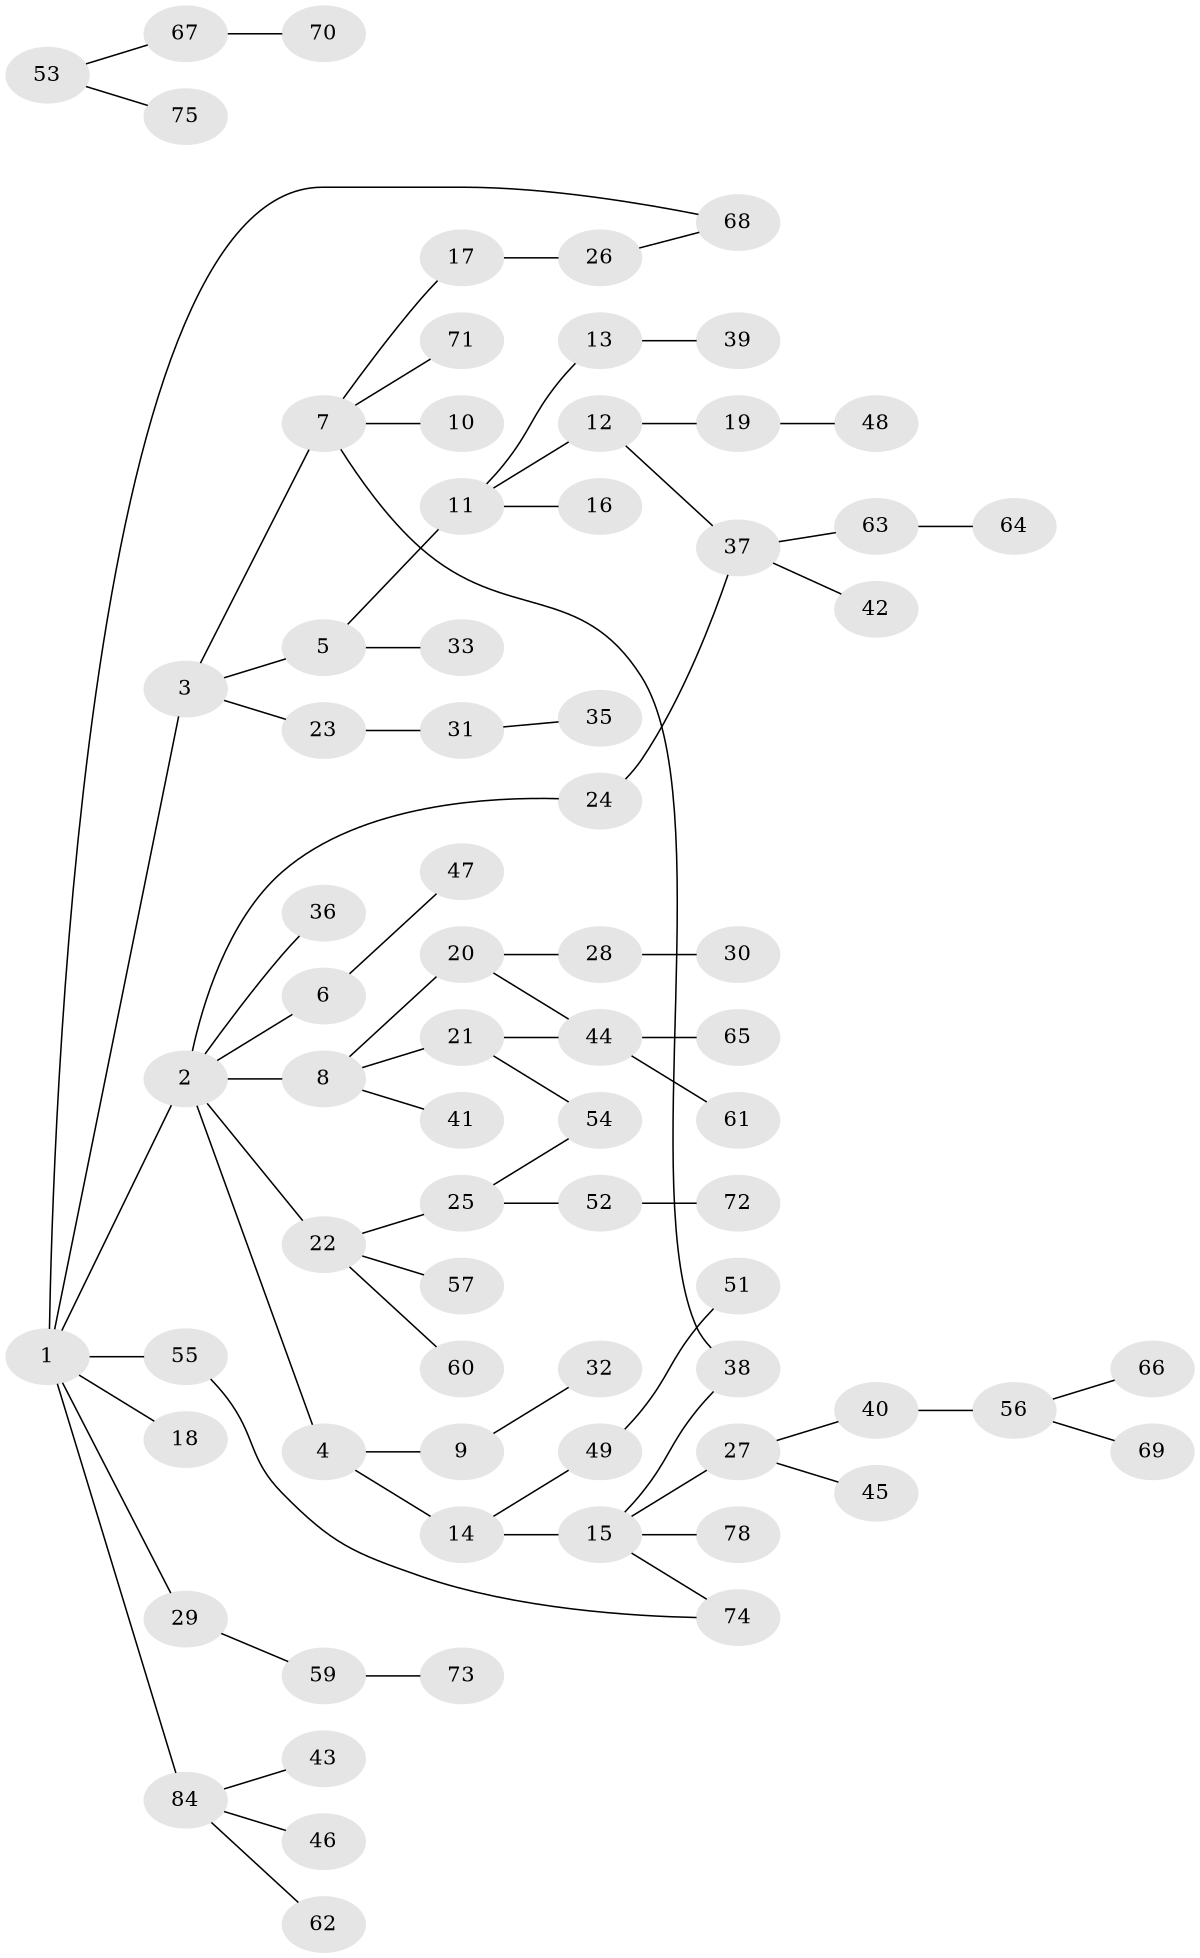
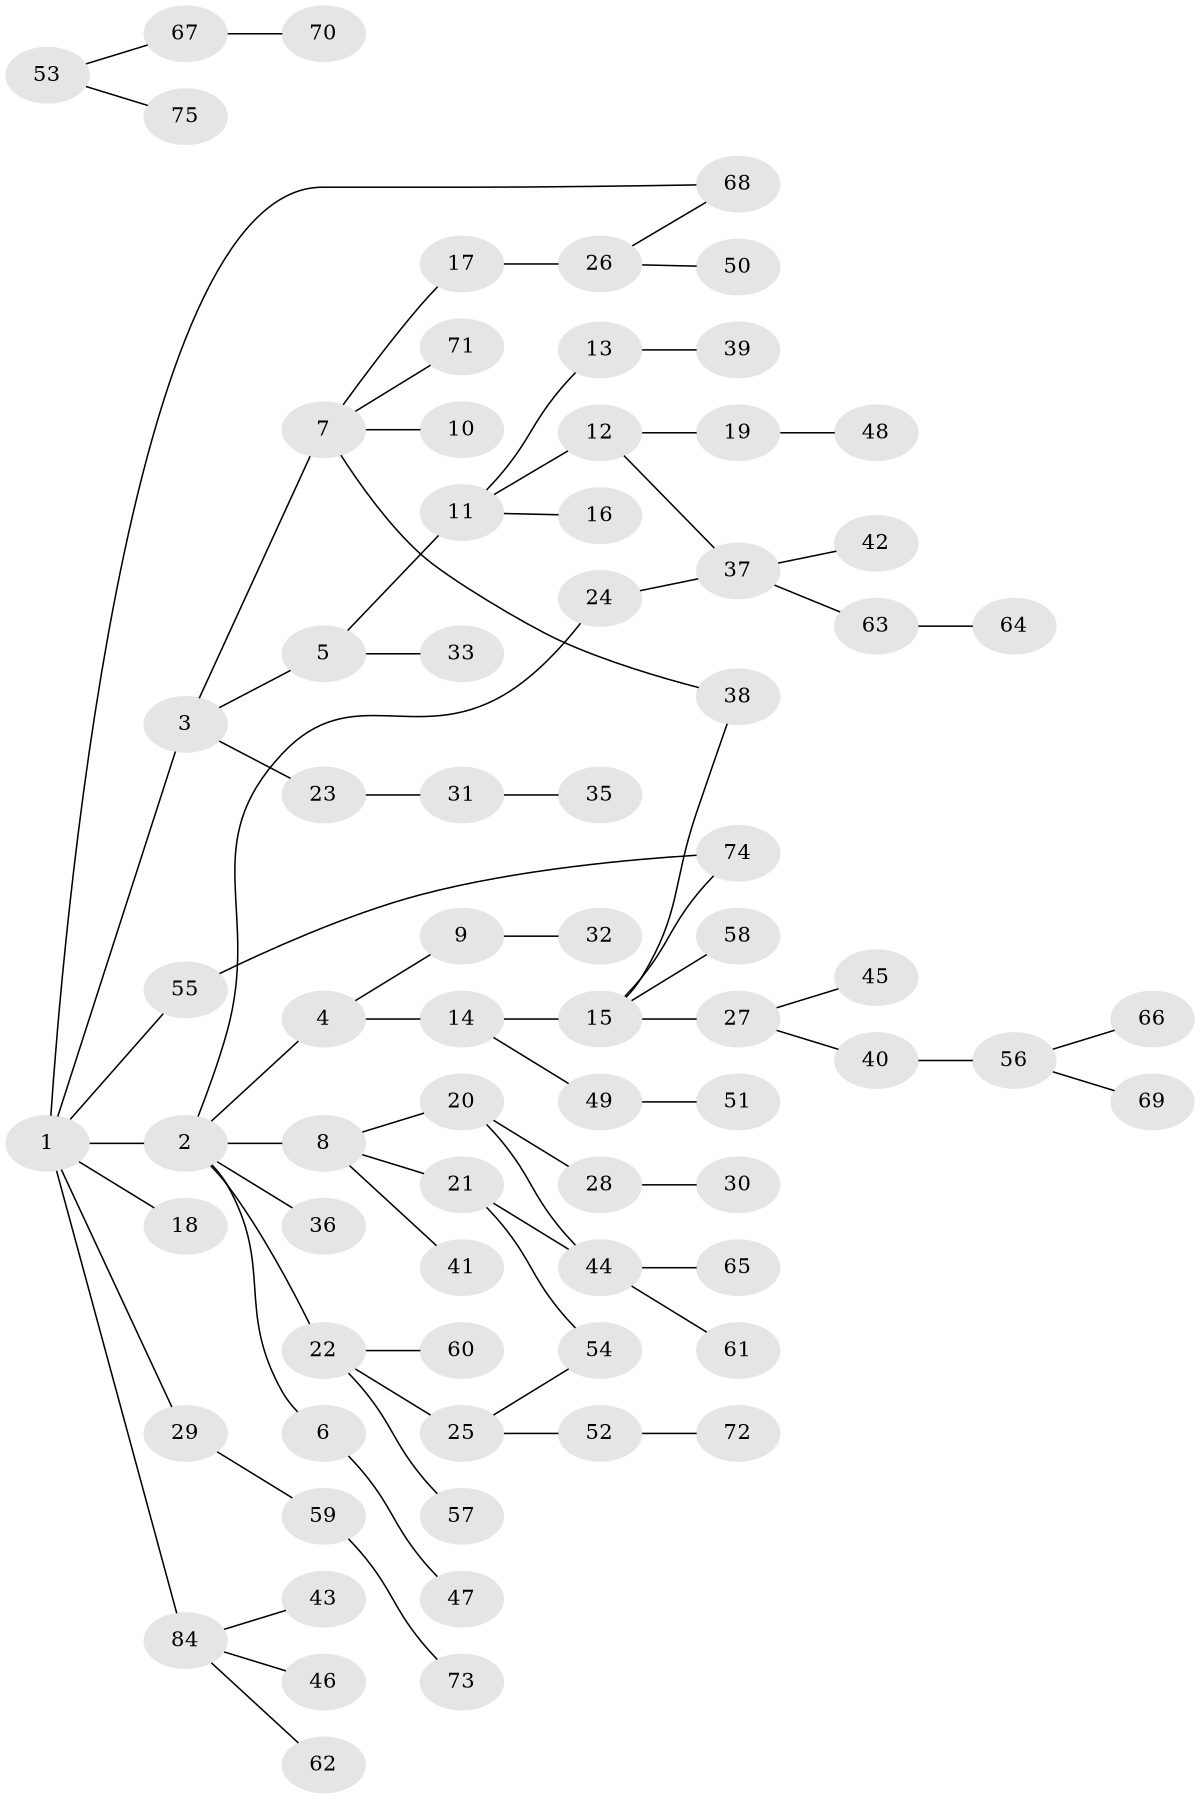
none -> (738, 267)
(738, 1535) -> (738, 936)
